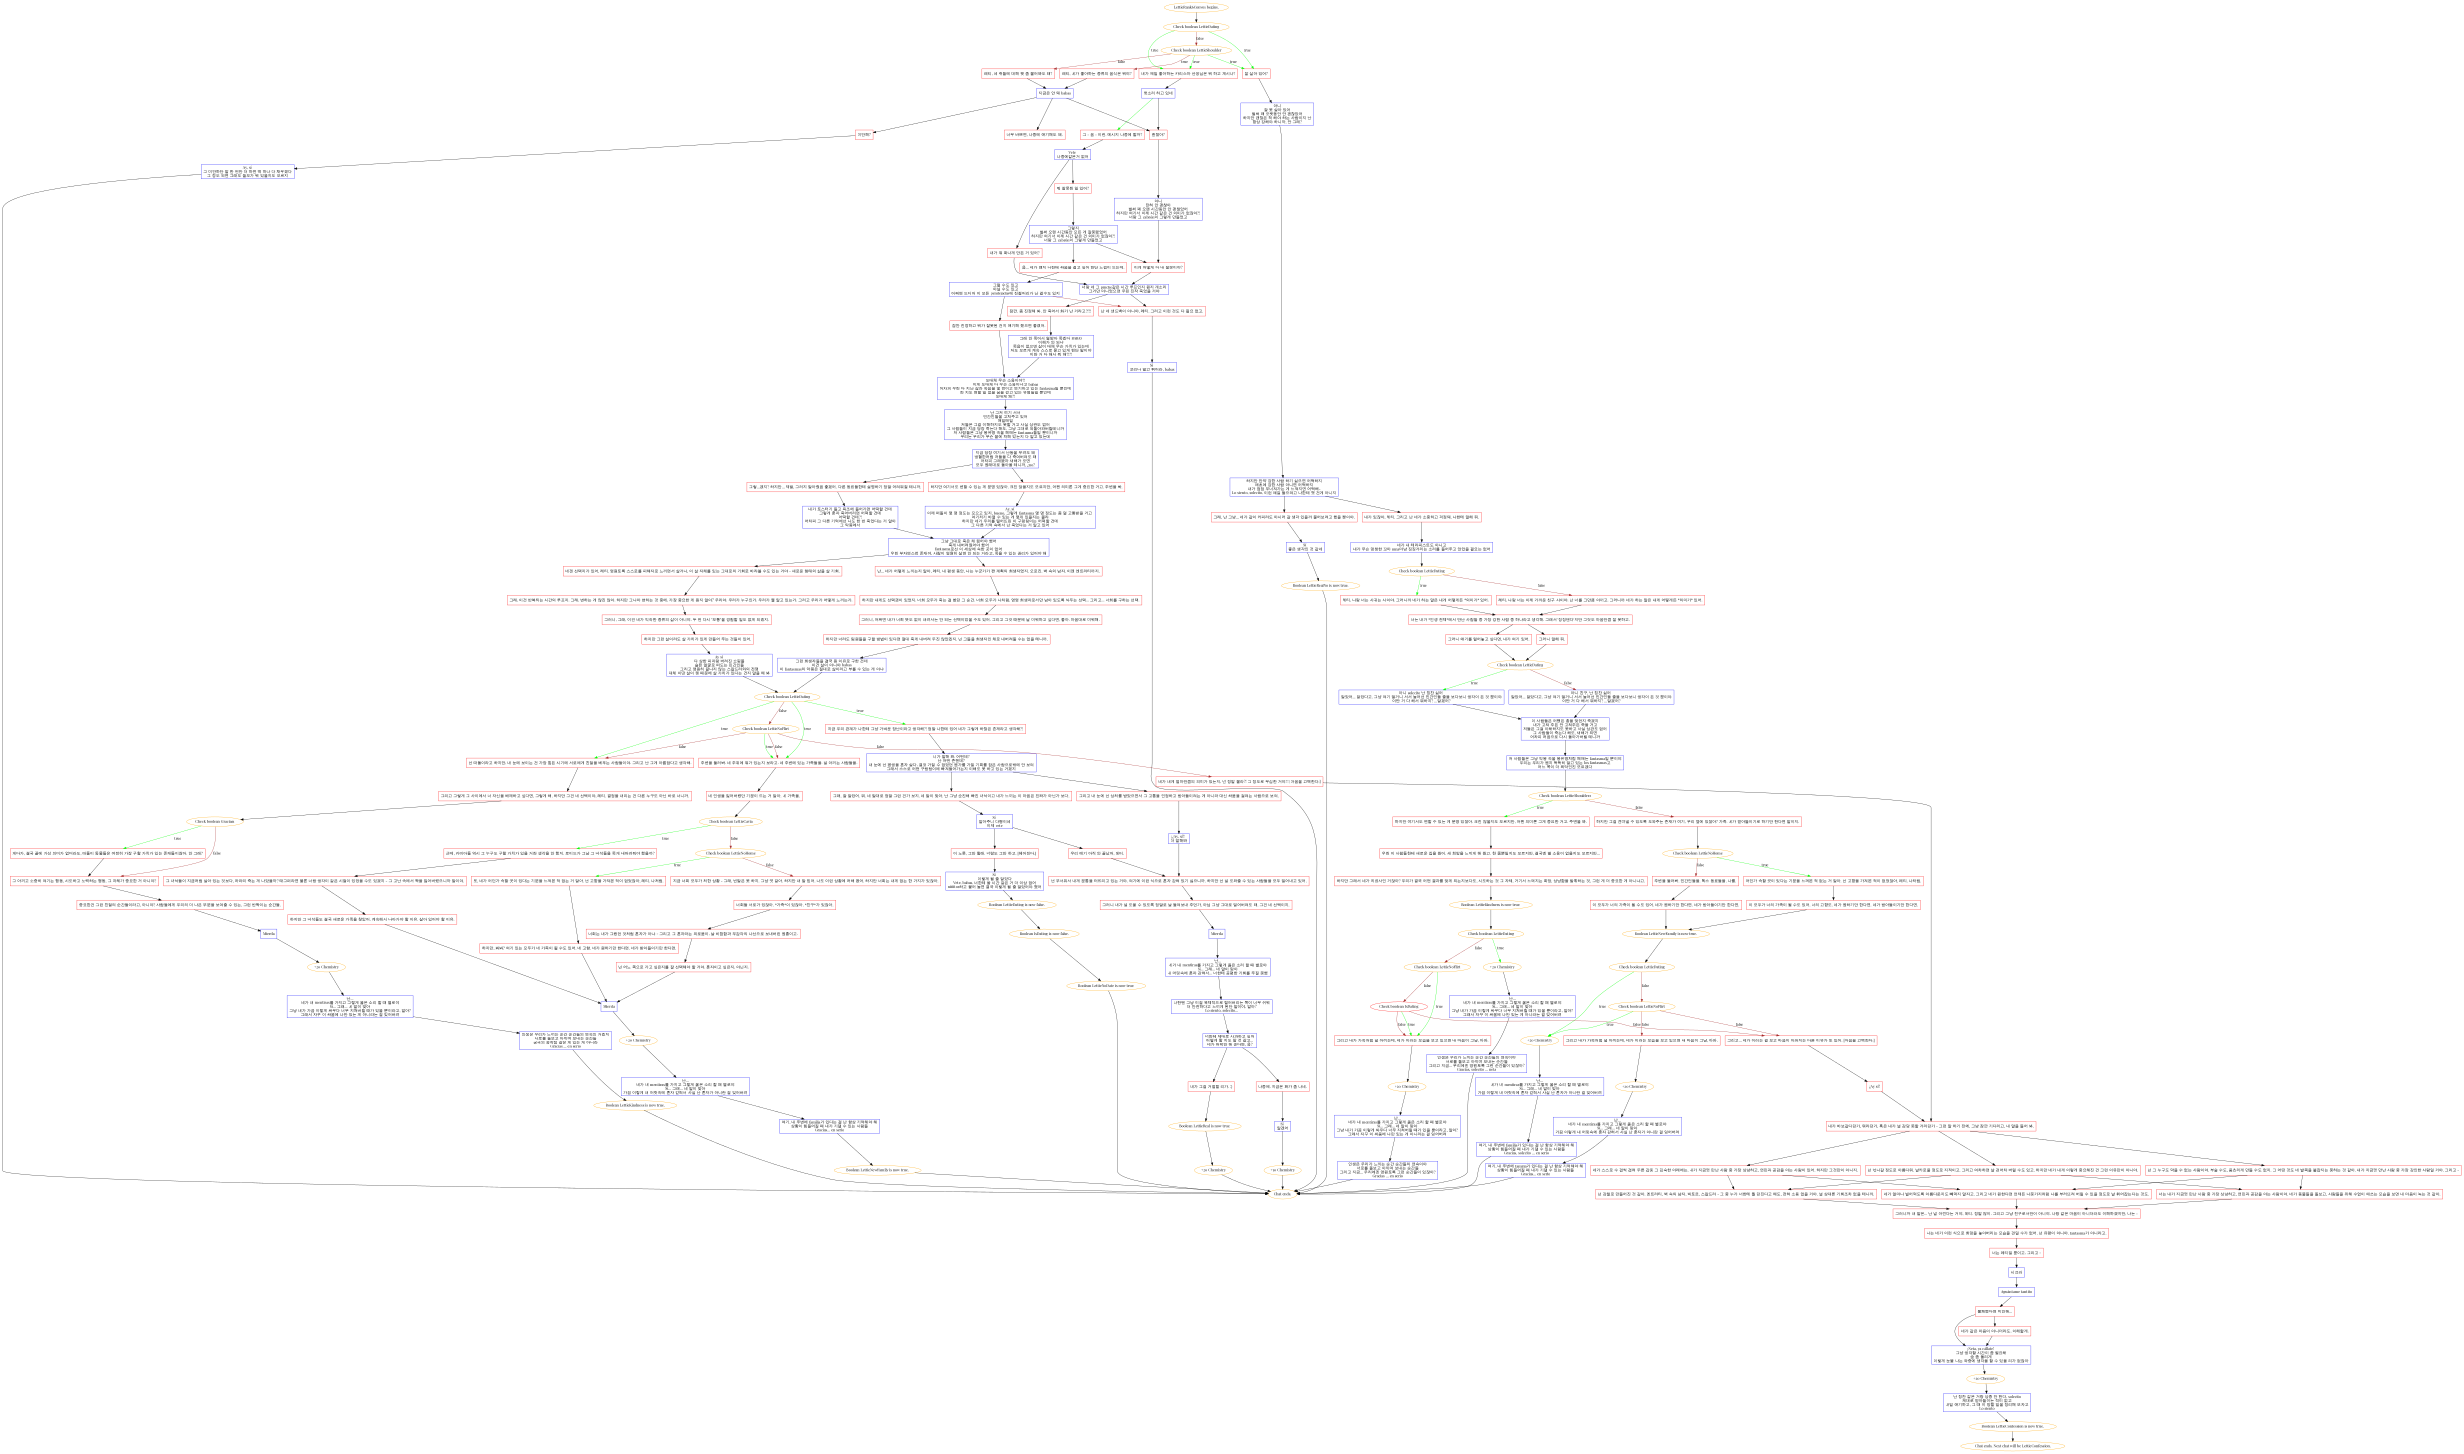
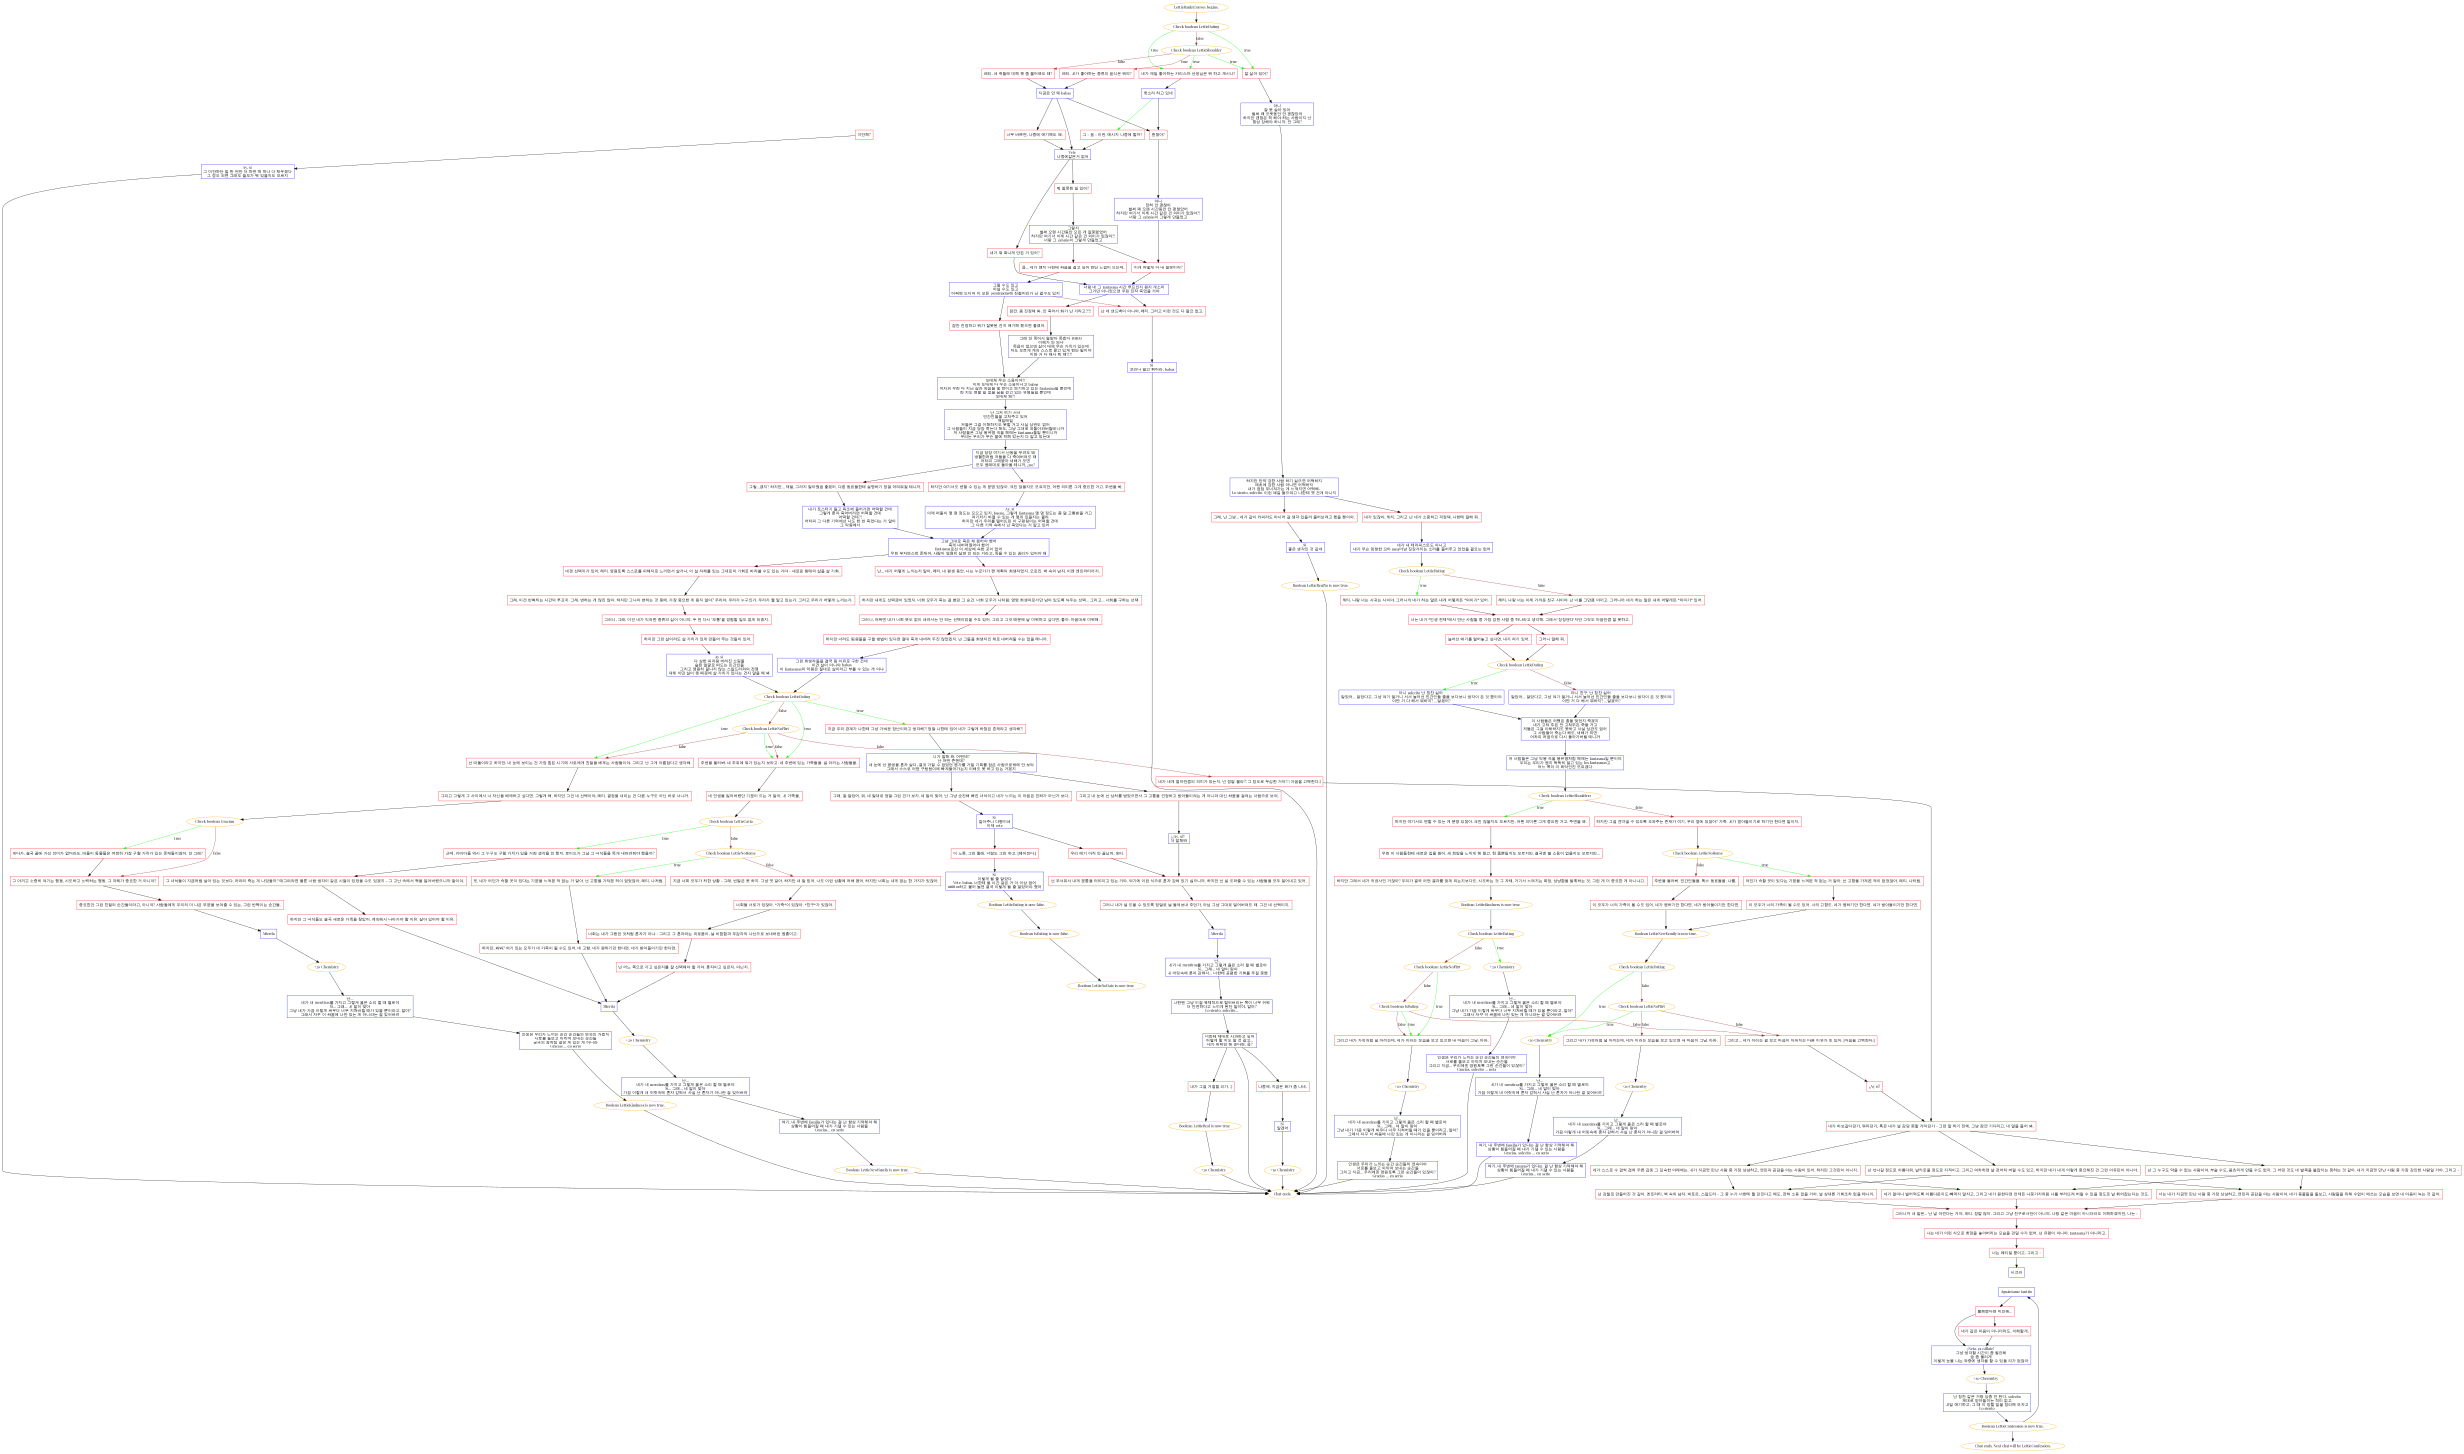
(1196, 8) -> (1196, 8)
(956, 115) -> (1065, 122)
none -> (1052, 144)
(1124, 289) -> (1124, 289)
(1489, 639) -> (1489, 639)
(1399, 1007) -> (1399, 1007)
(1117, 1156) -> (1249, 1123)
(2017, 1281) -> (2039, 1362)
